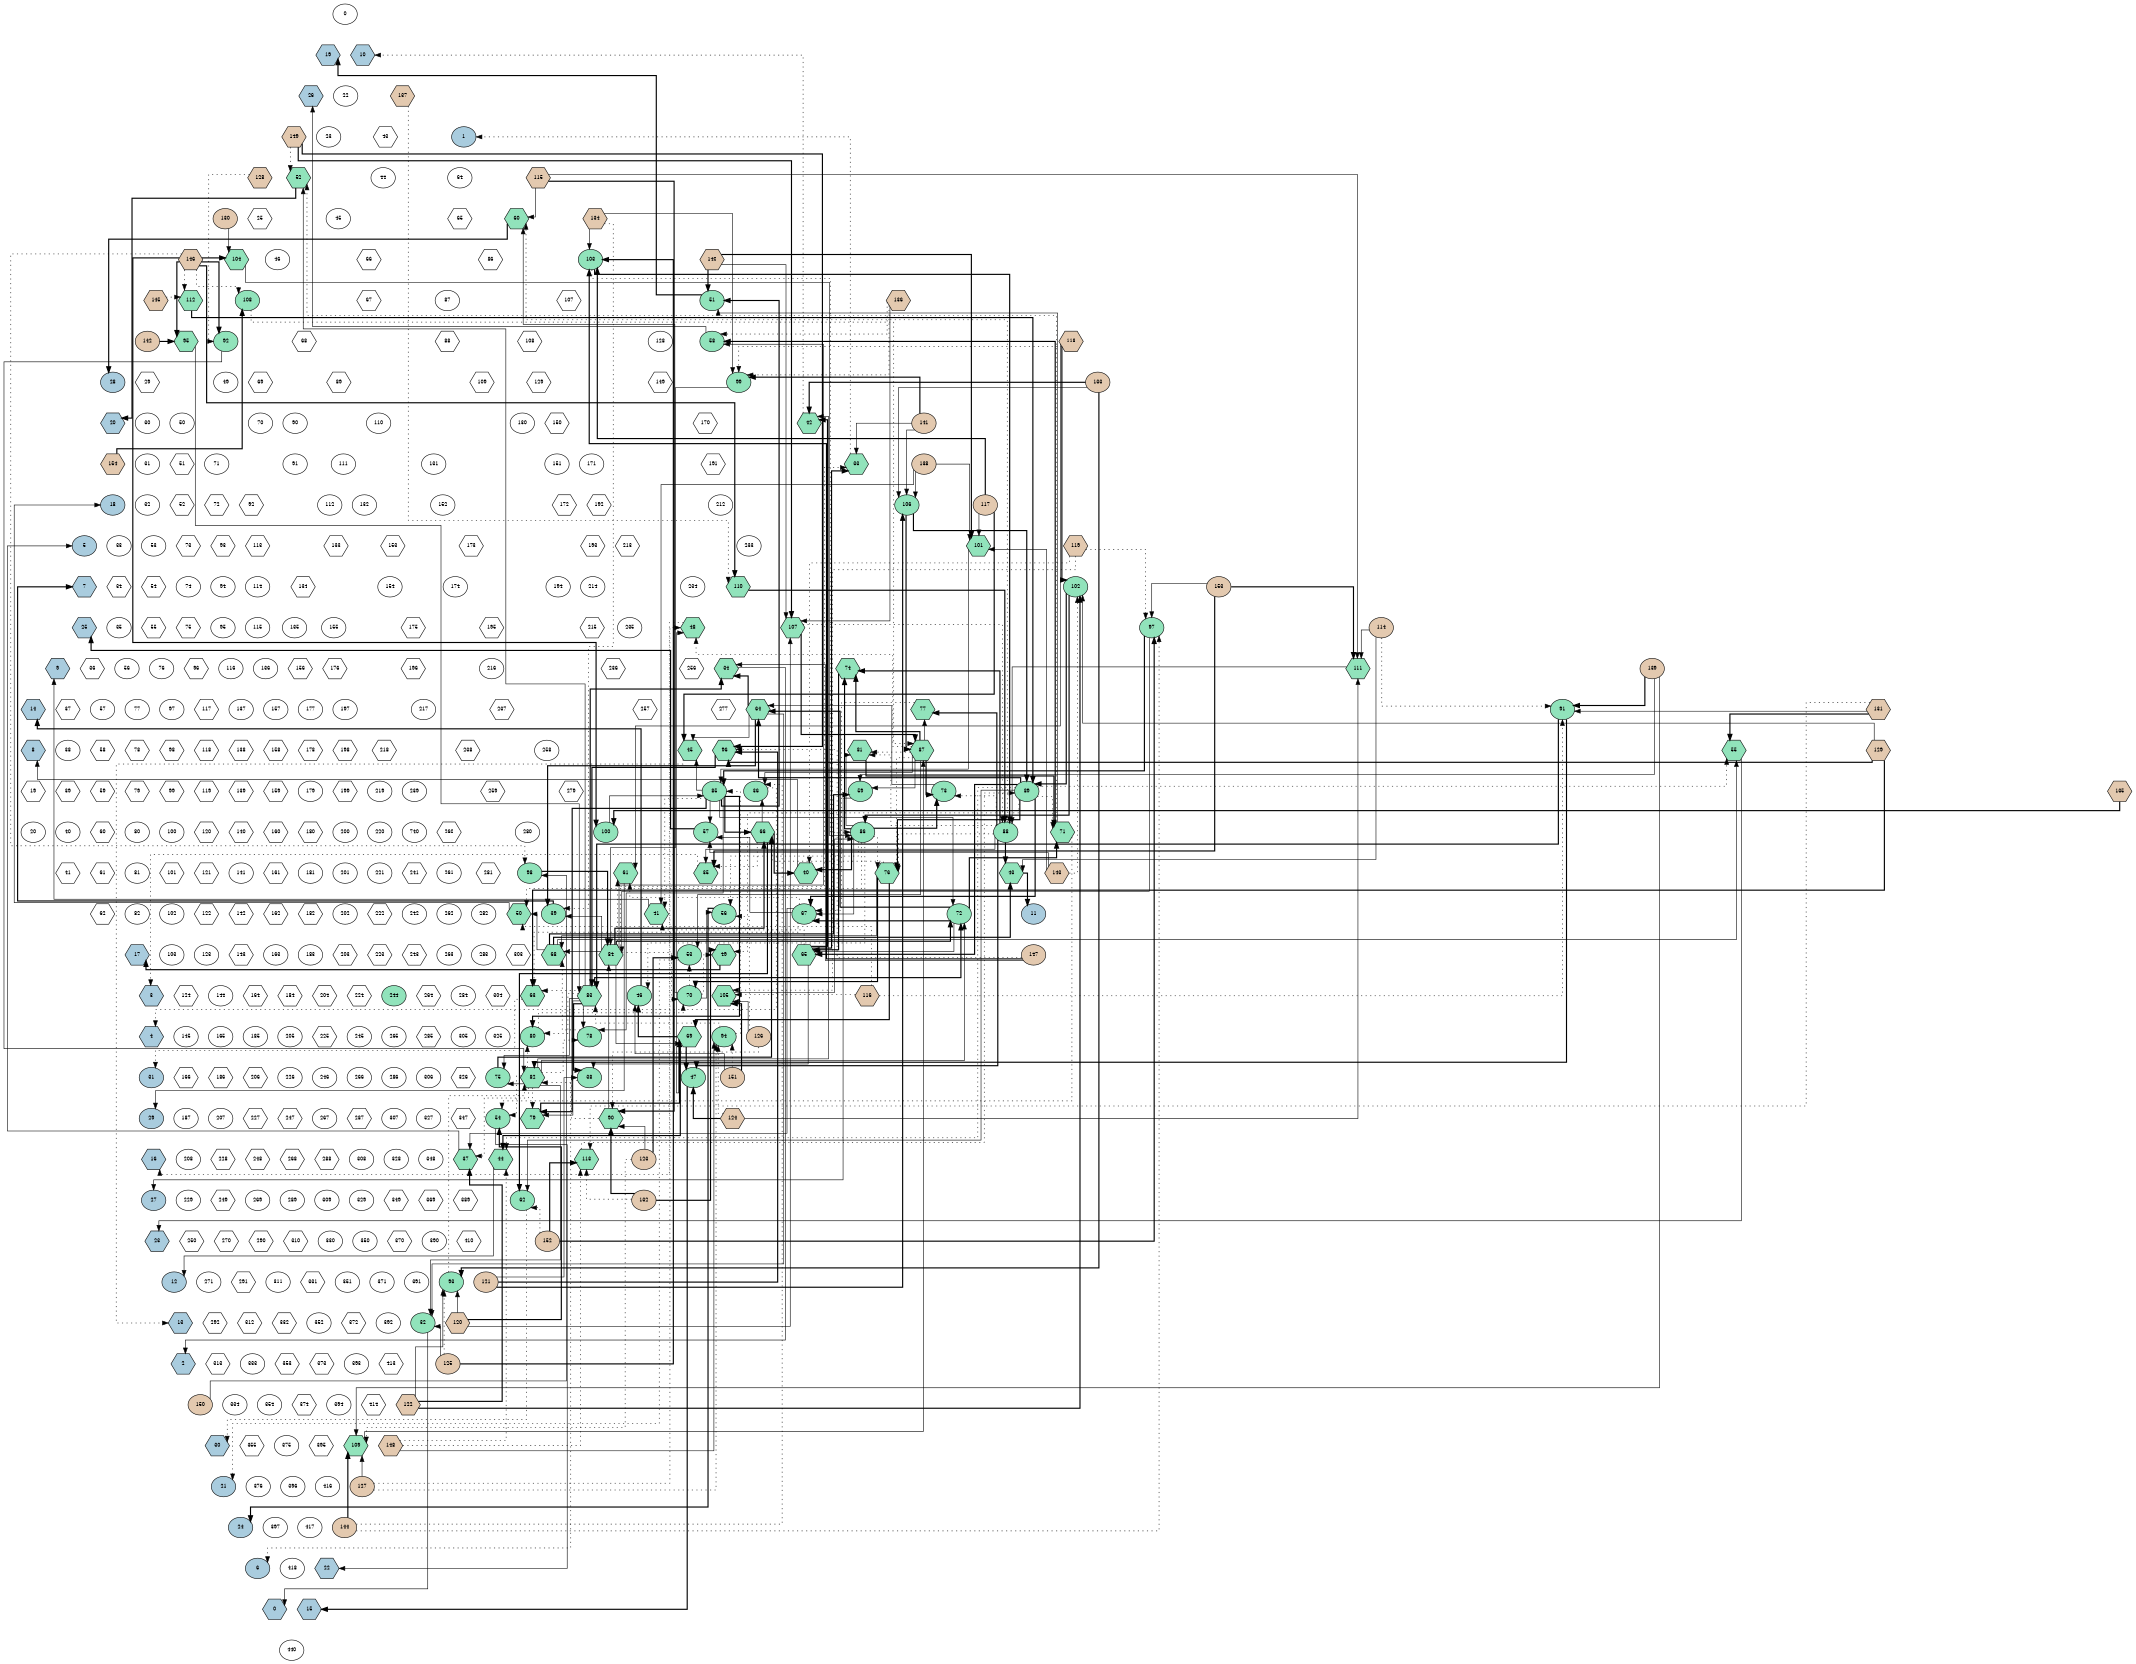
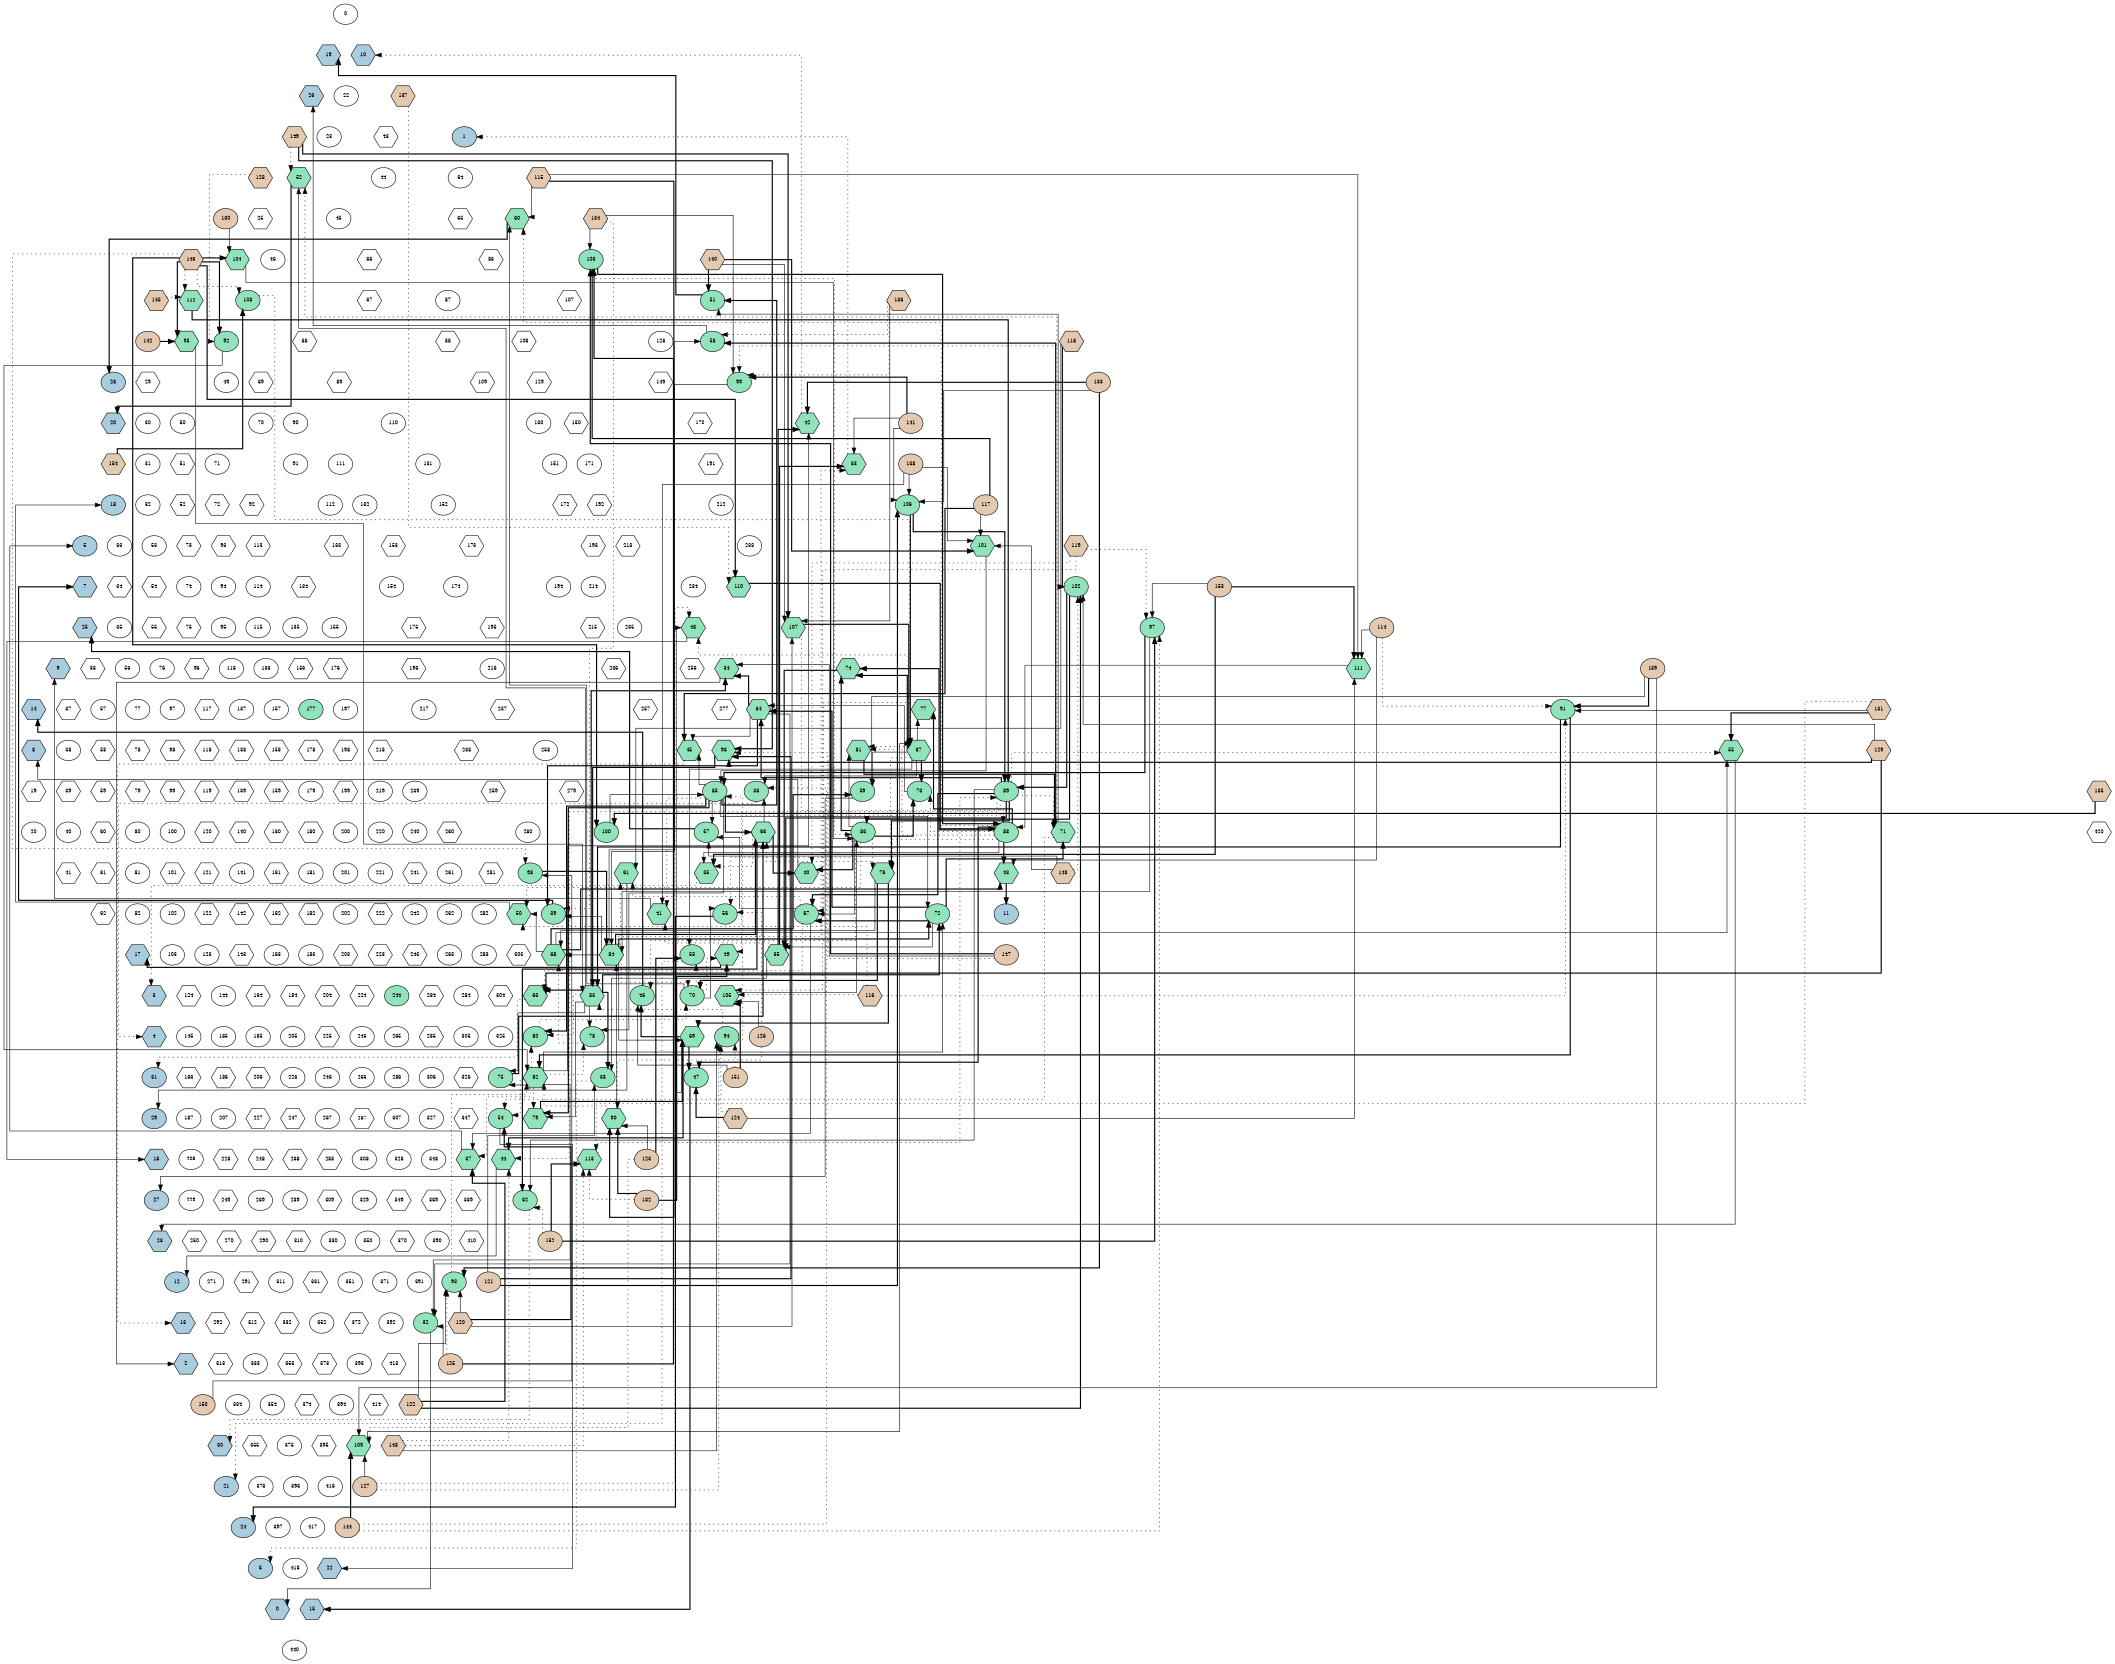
(310, 710) -> (311, 710)
(414, 832) -> (415, 832)
none -> (2099, 832)
(558, 991) -> (562, 990)
(617, 1175) -> (24, 641)
(327, 1200) -> (330, 1200)
